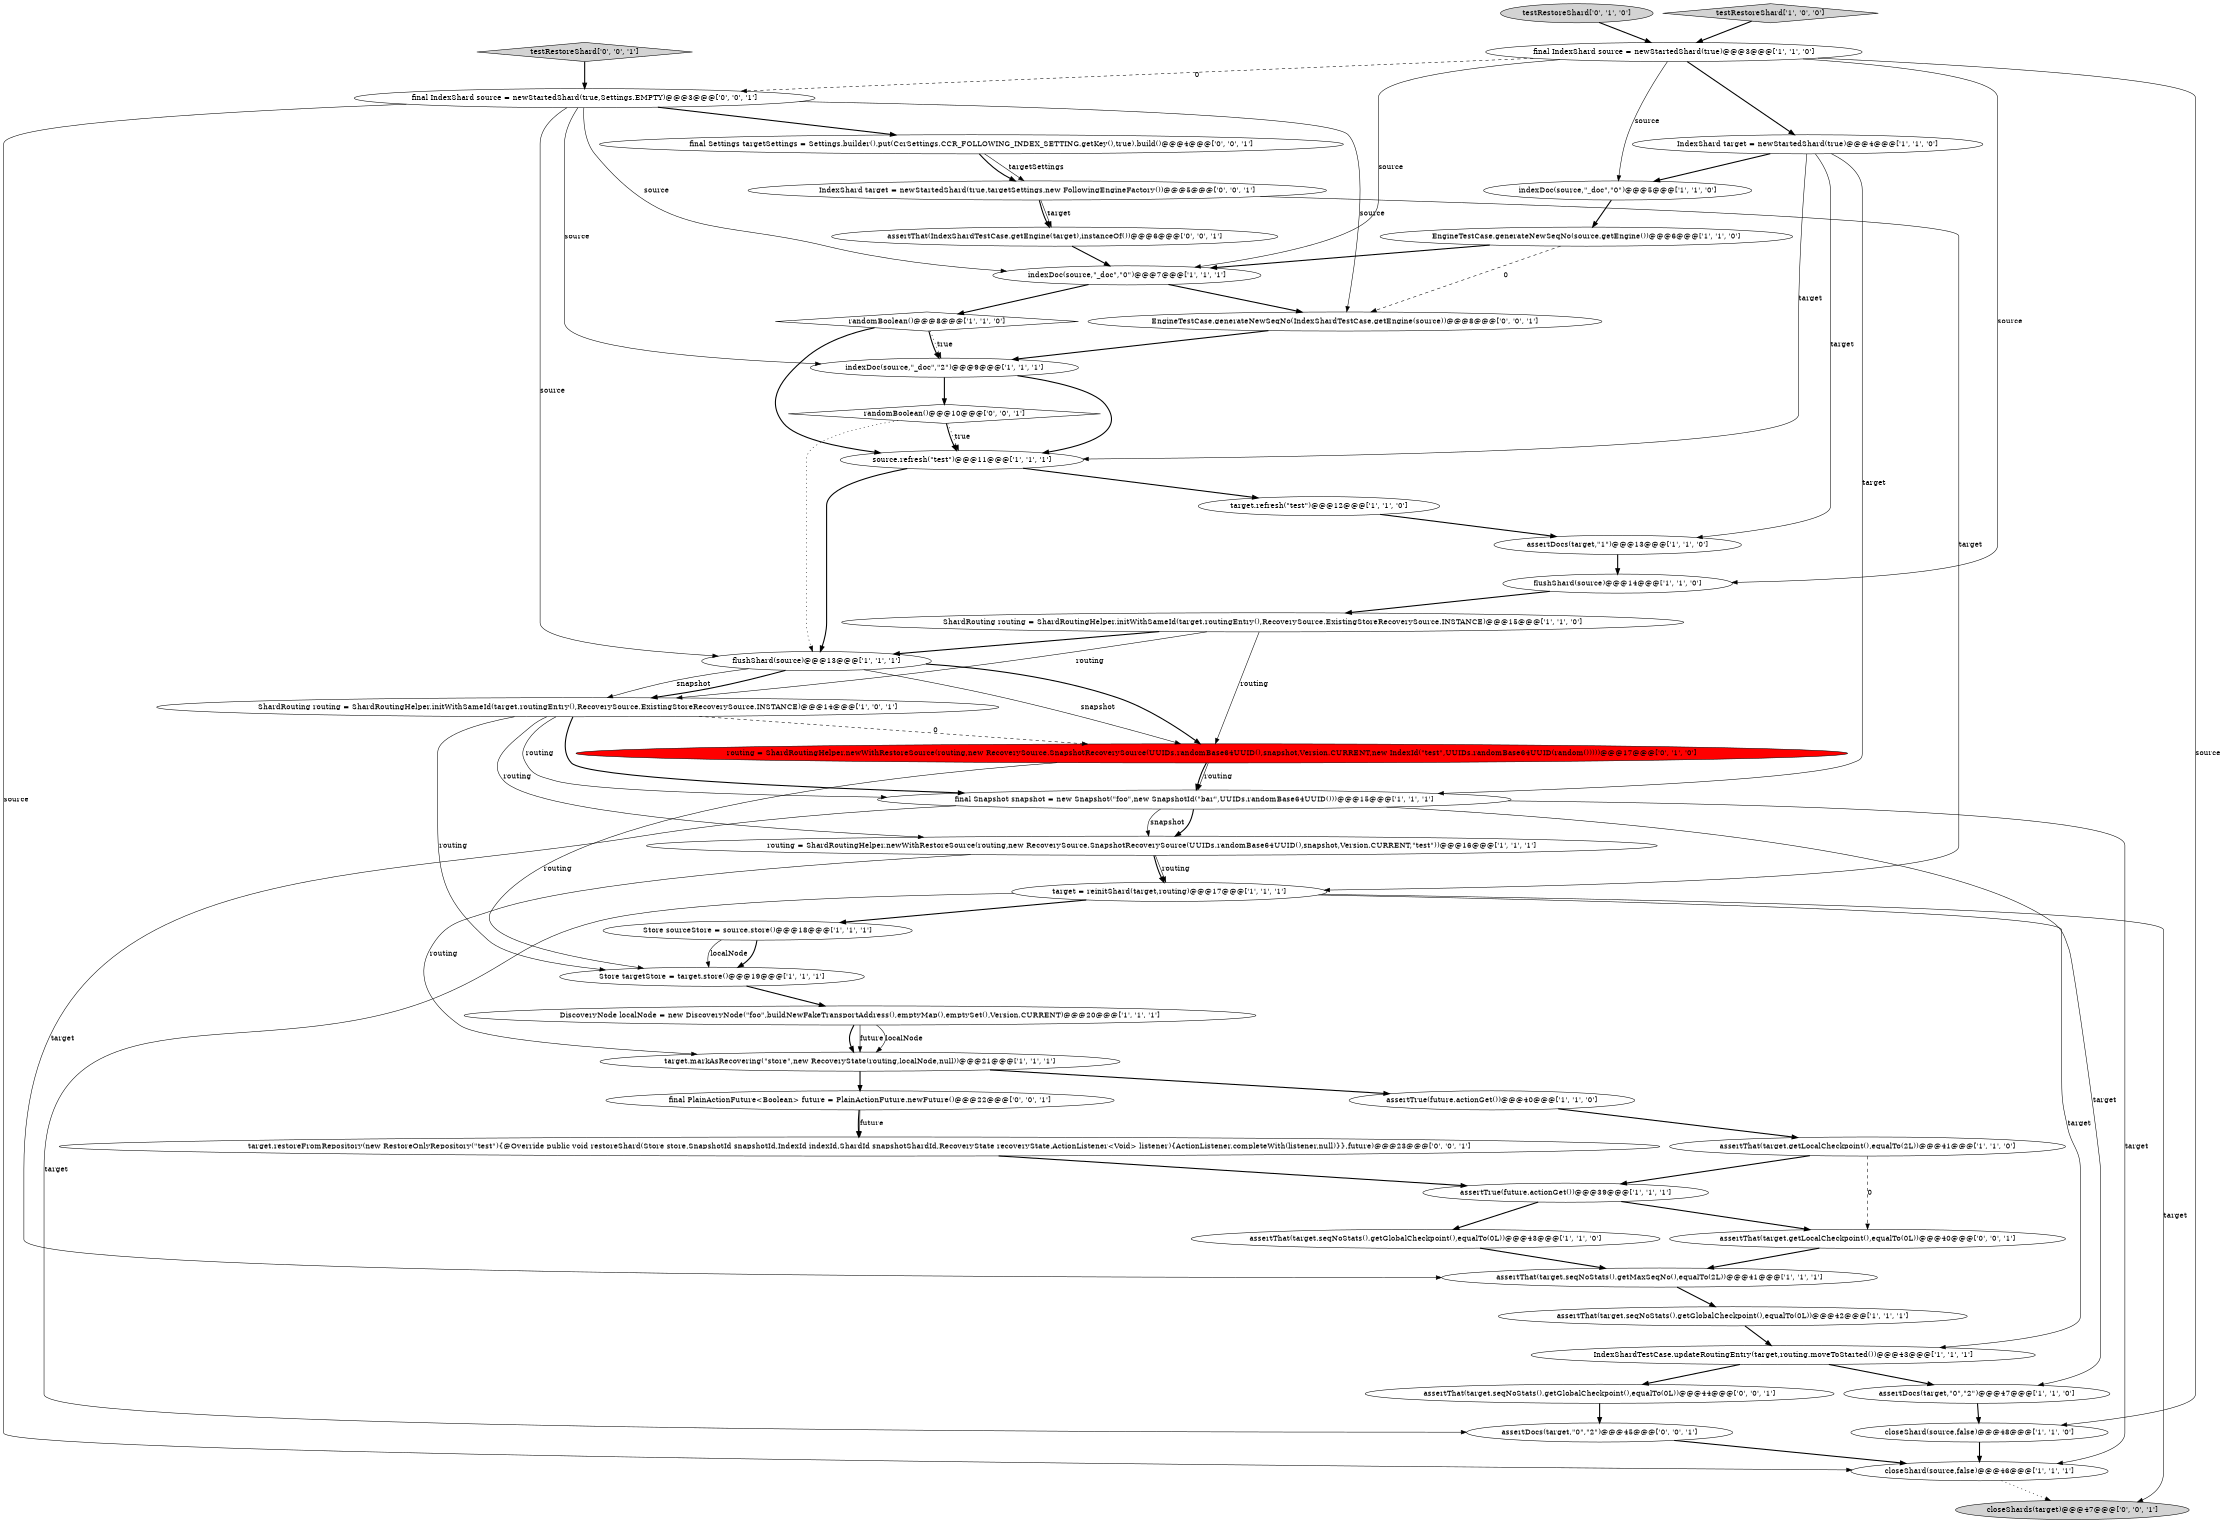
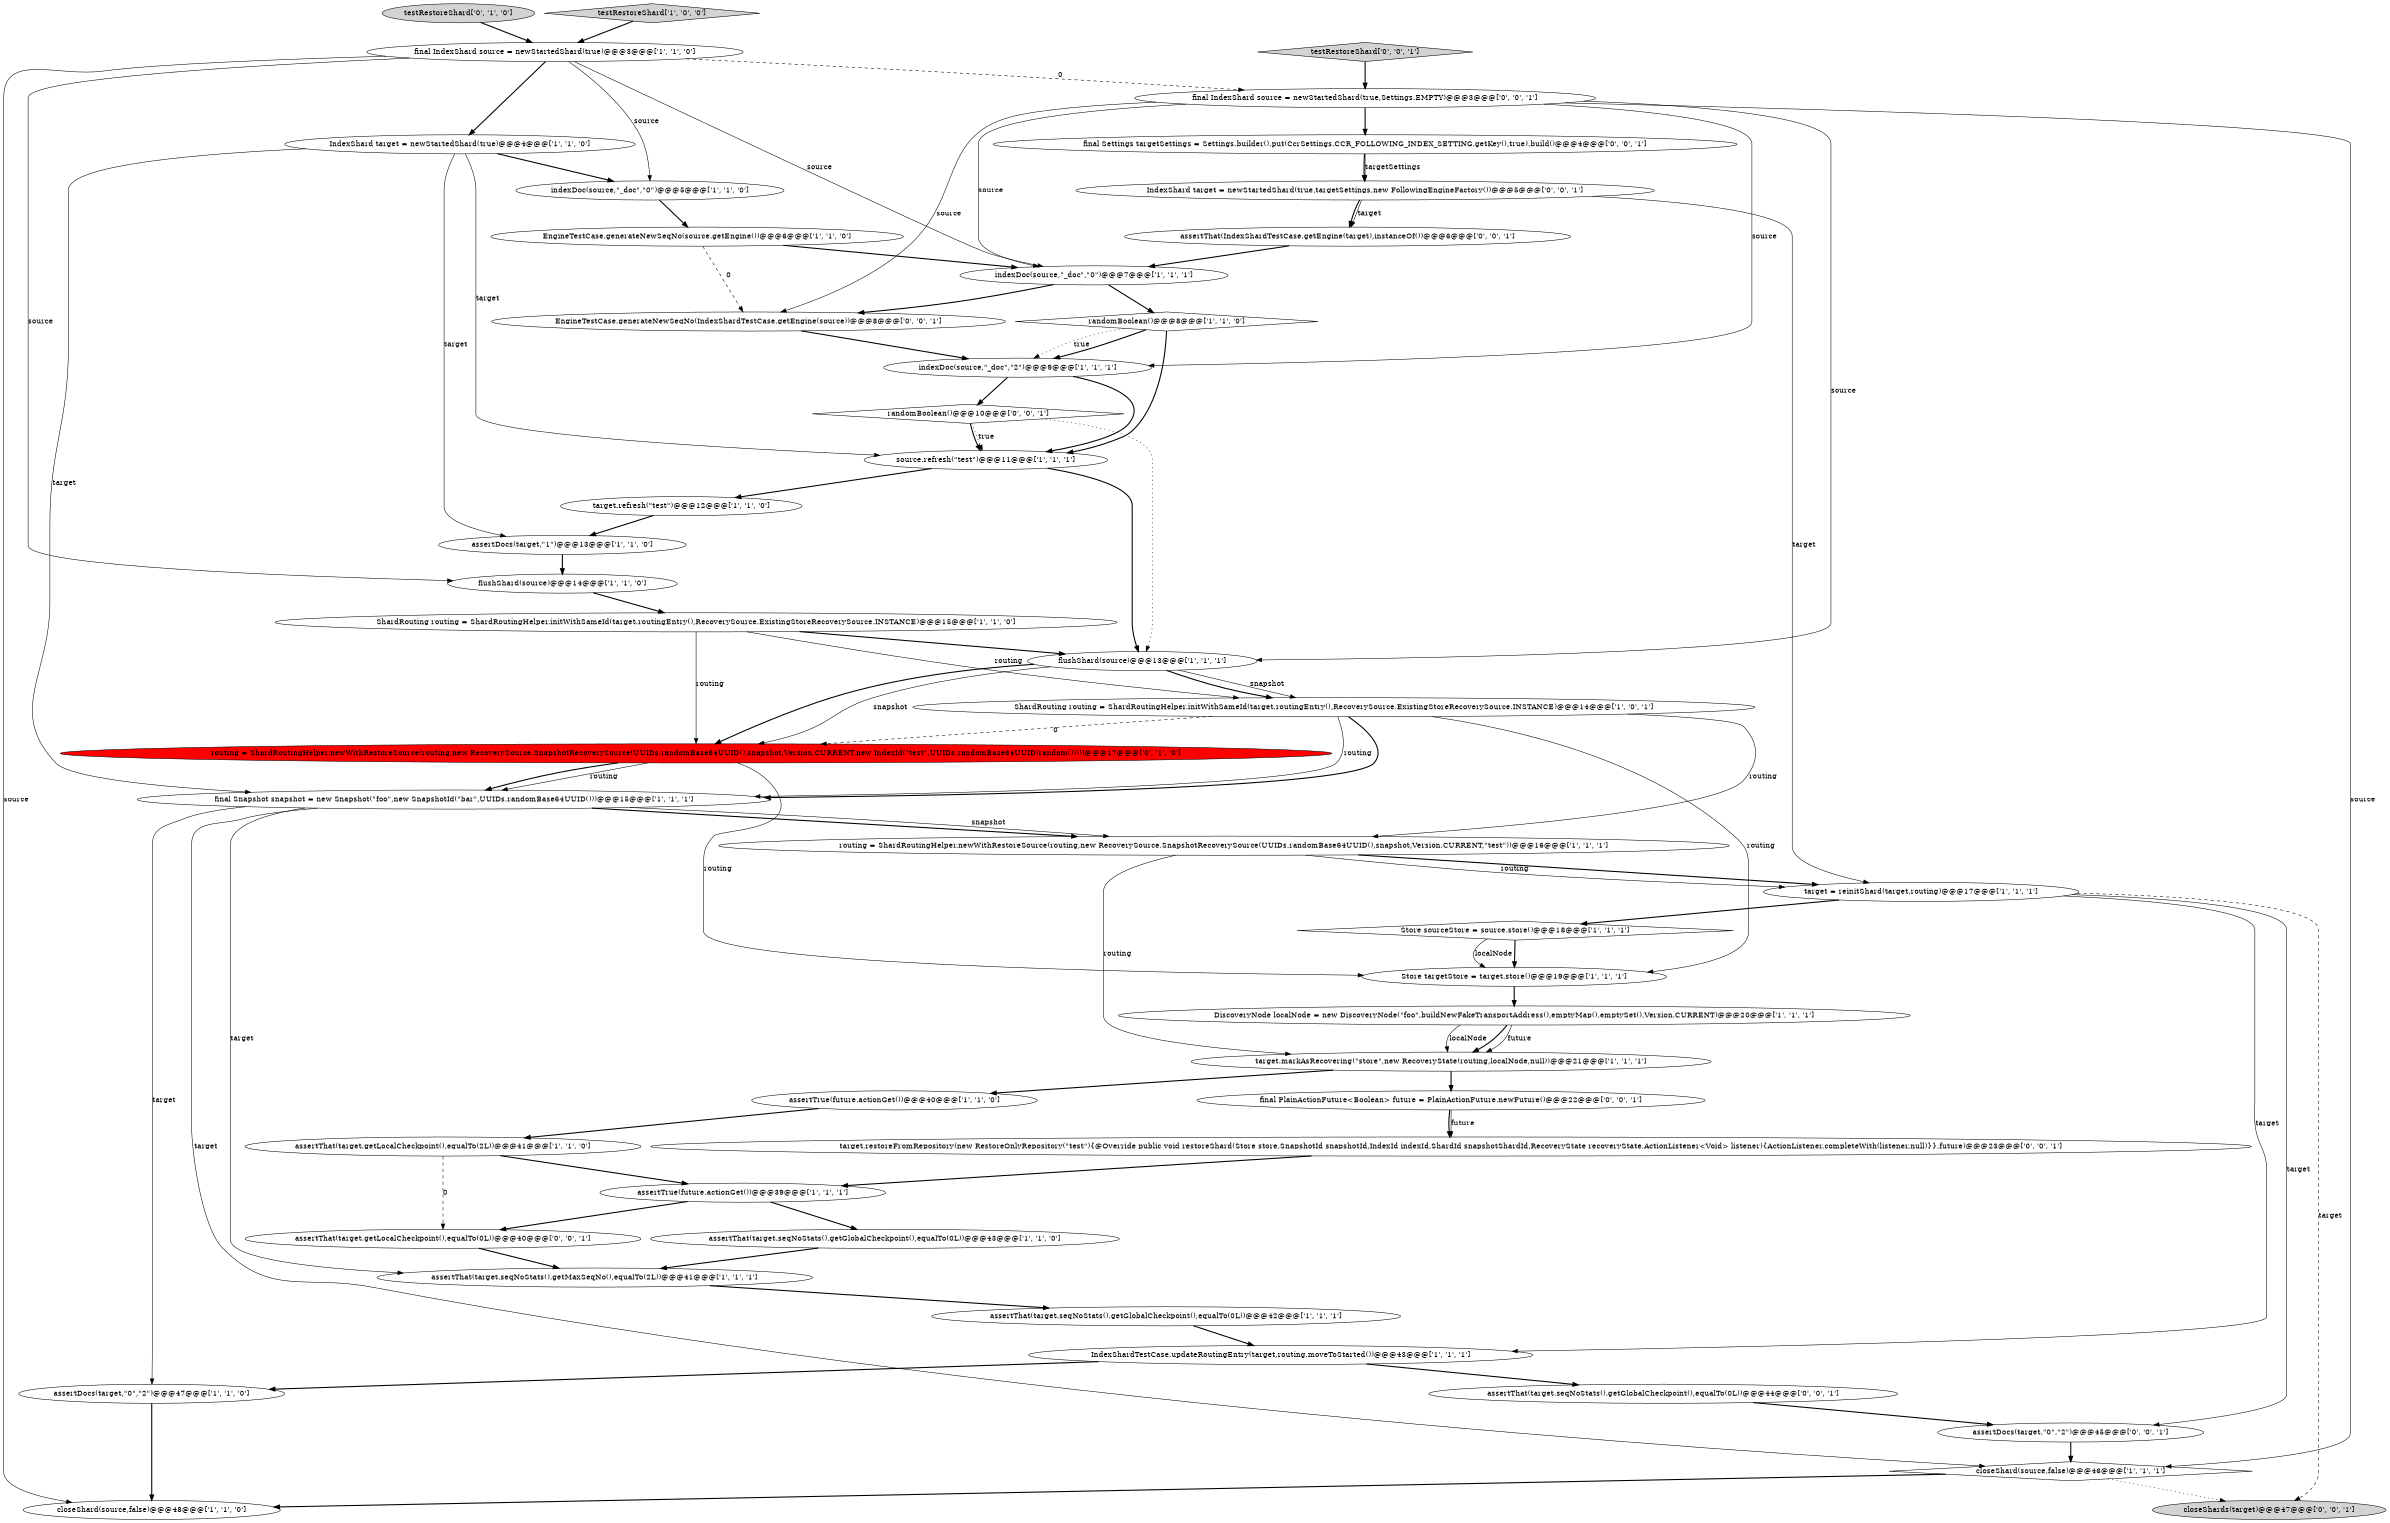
(1997, 912) -> (2319, 1093)
(758, 931) -> (1515, 931)
(1980, 1449) -> (1113, 1491)
(1980, 1471) -> (2071, 1471)
